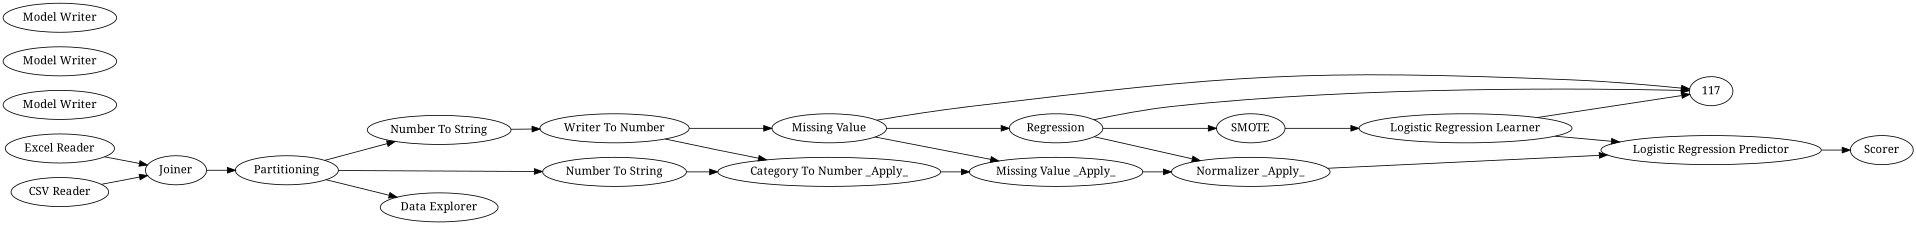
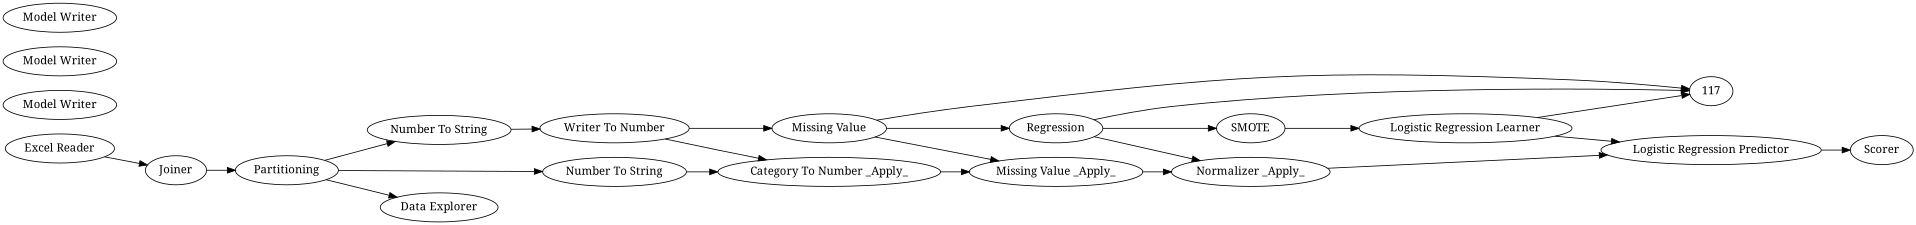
(60, 192) -> none
